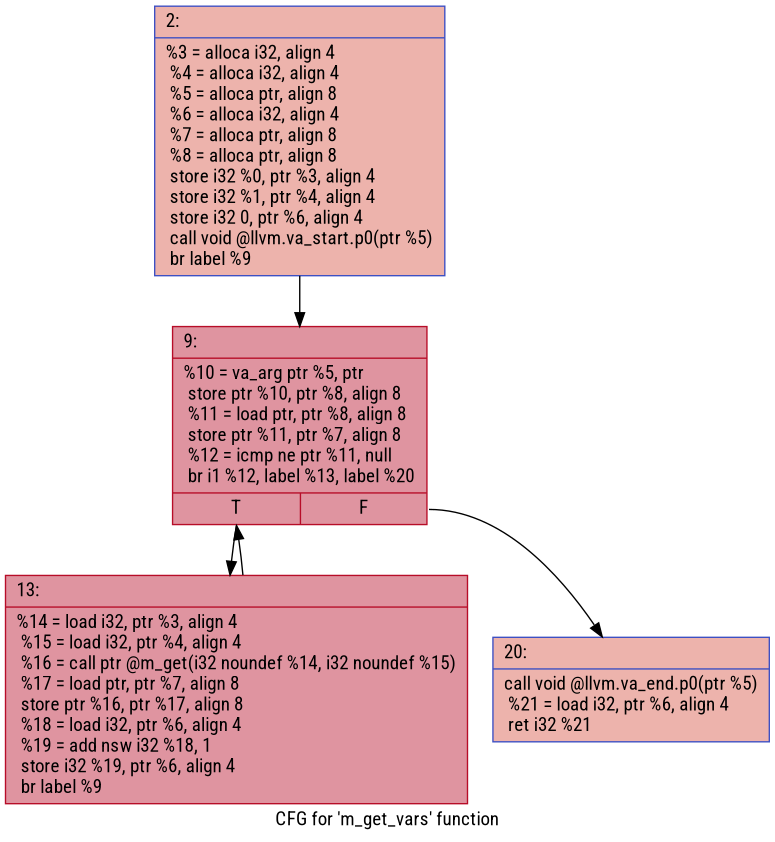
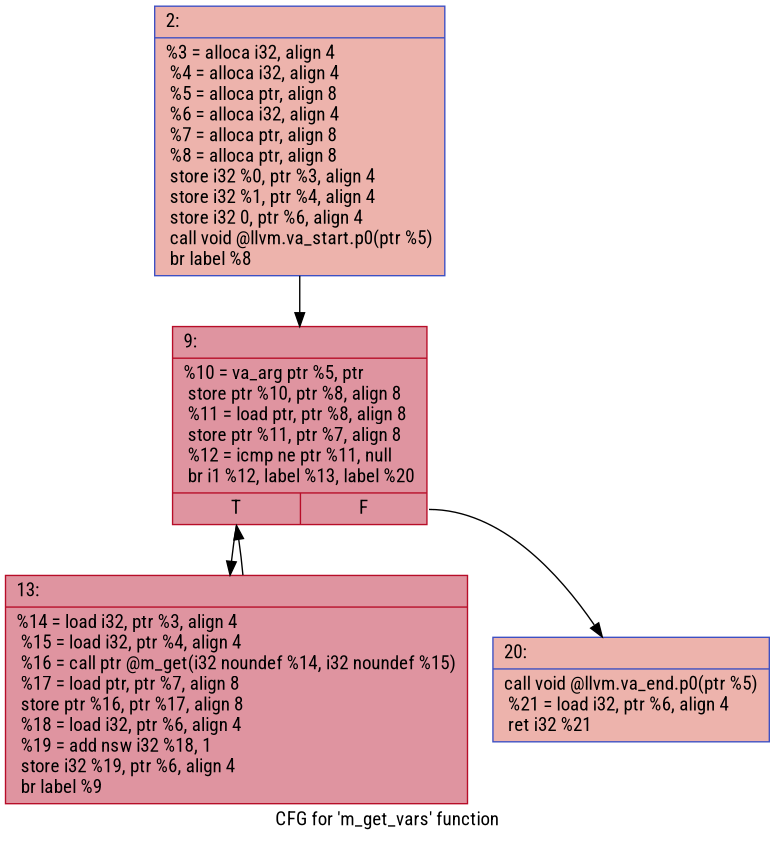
(209, 259) -> (209, 259)
